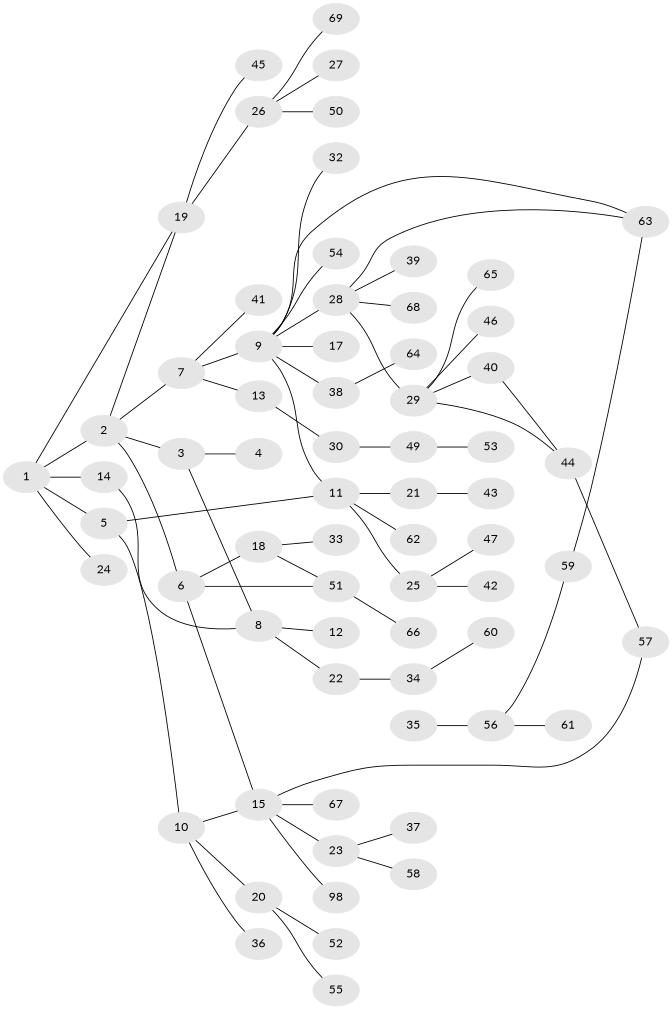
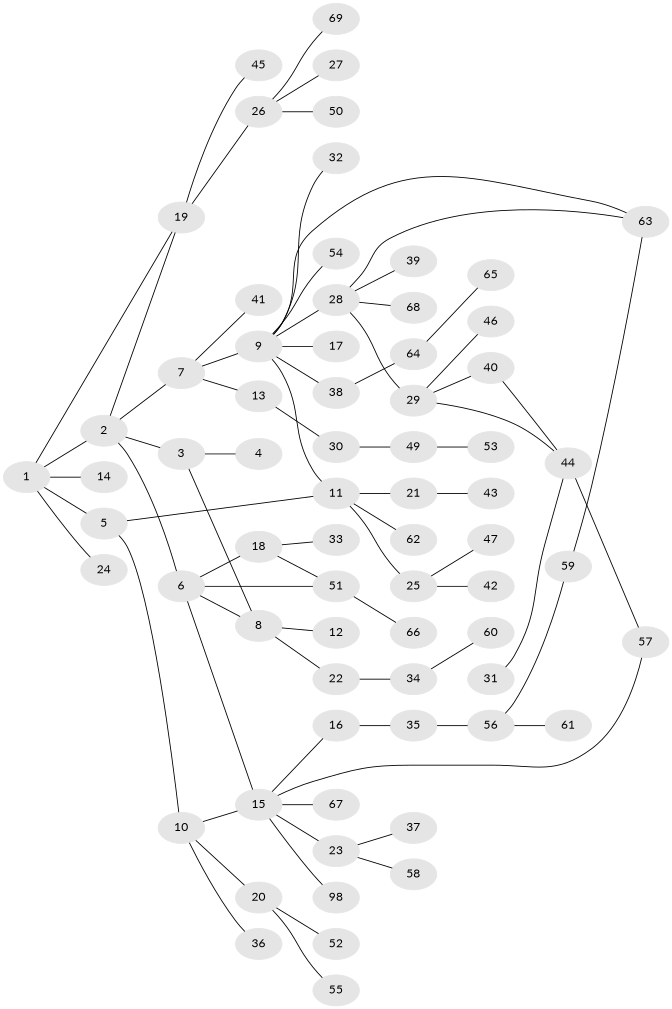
(452, 338) -> (452, 315)
(152, 603) -> (220, 606)
none -> (491, 679)
none -> (336, 726)
